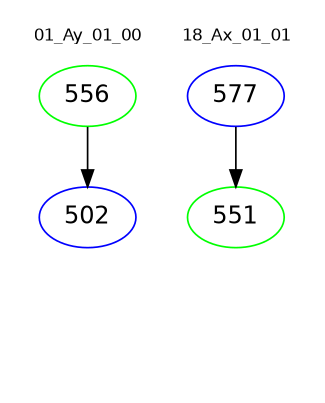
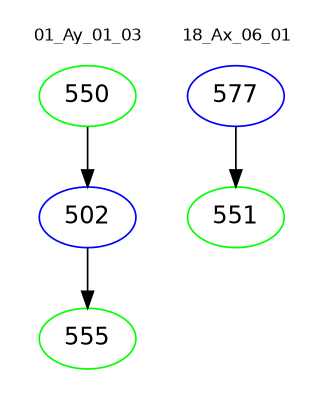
(88, 36) -> (88, 36)
(237, 36) -> (237, 36)
(88, 96) -> (88, 96)
none -> (88, 339)
